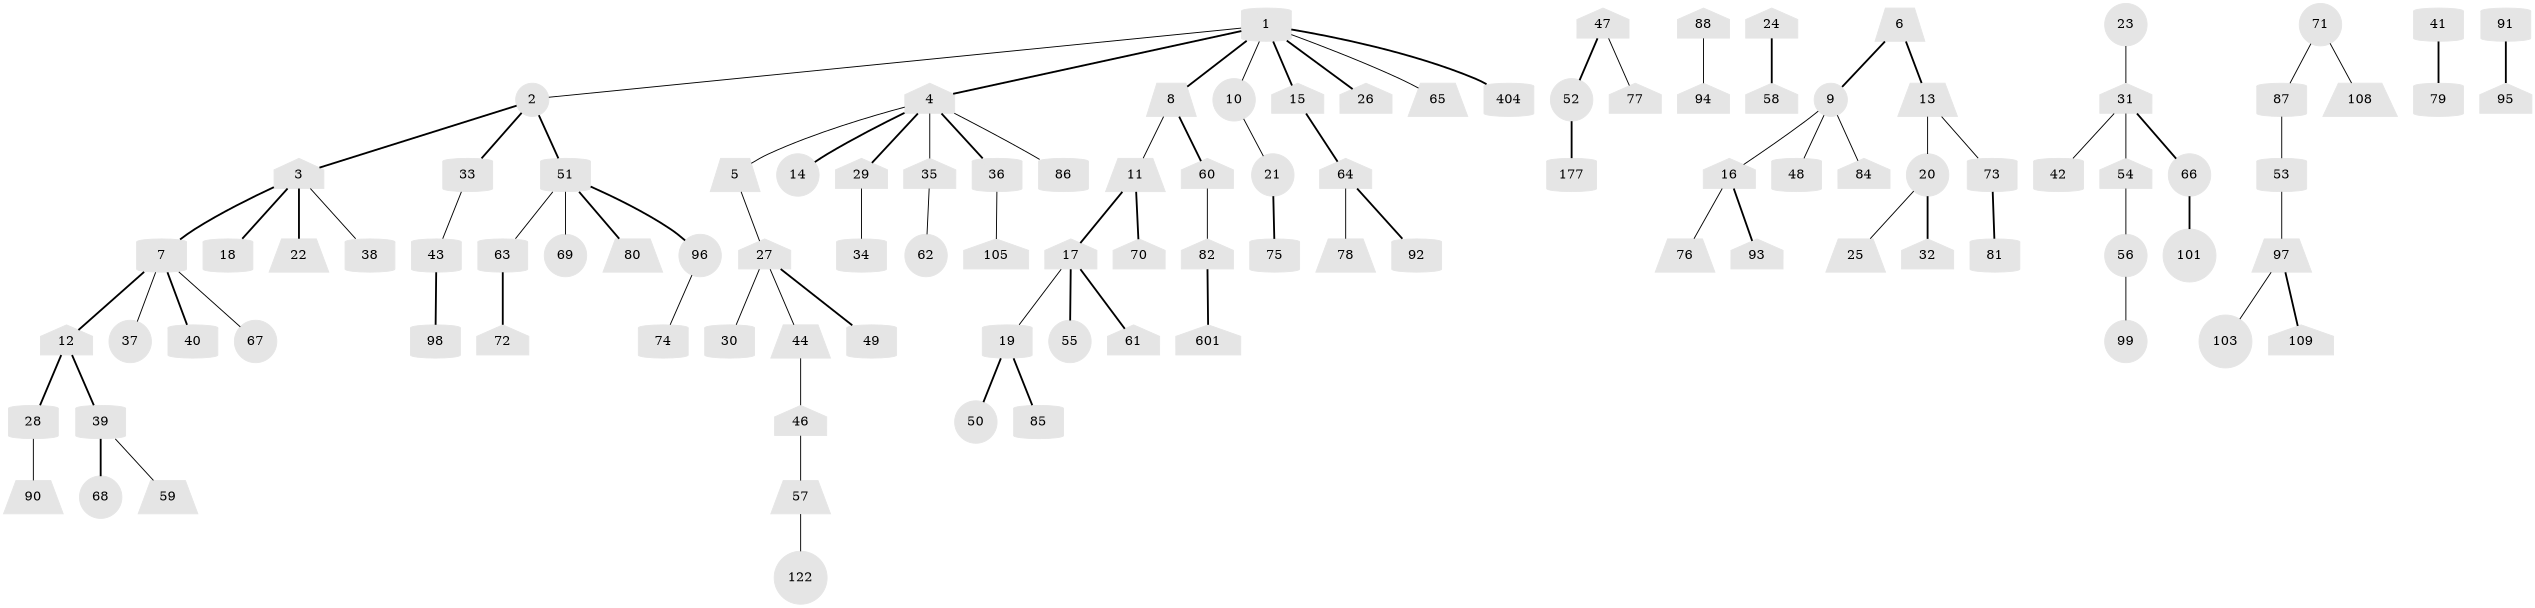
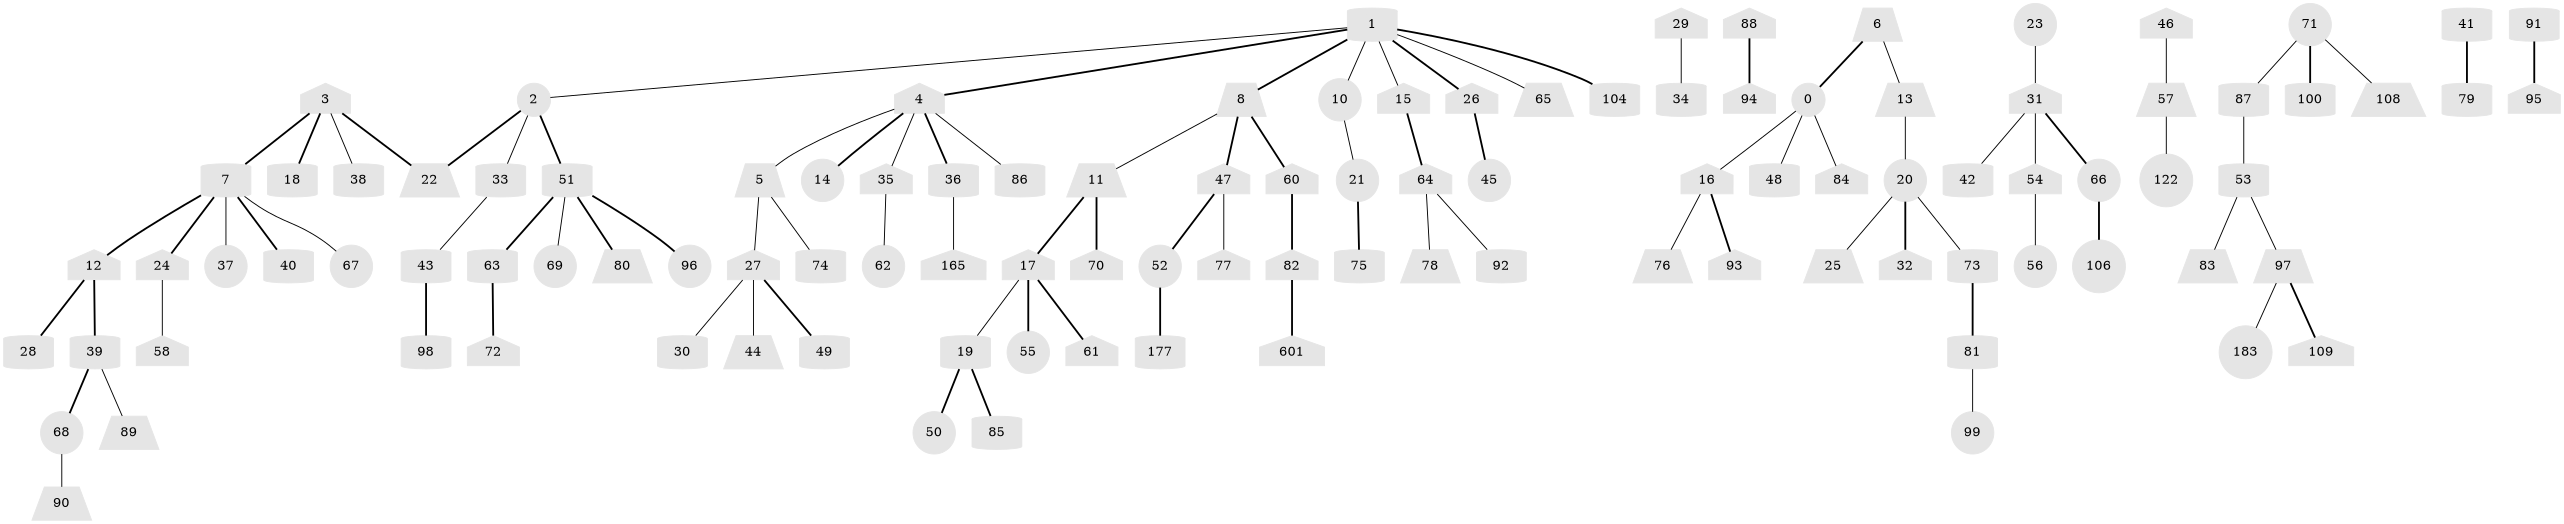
(1704, 61) -> (1749, 61)
(1772, 61) -> (162, 308)
(1914, 62) -> (1891, 62)
(1283, 63) -> (1388, 63)
(1509, 100) -> (1615, 100)
(1831, 100) -> (1808, 100)
none -> (2310, 100)
(502, 136) -> (518, 140)
(418, 137) -> (484, 138)
(1960, 137) -> (1939, 223)
(895, 138) -> none
none -> (1232, 141)
none -> (1489, 180)
(1207, 214) -> (1292, 222)
(1380, 214) -> (1462, 222)
(534, 215) -> (530, 223)
none -> (193, 225)
(996, 256) -> (954, 266)
(2190, 256) -> (2099, 266)
none -> (2208, 266)
(2126, 299) -> (1973, 390)
(681, 300) -> (790, 223)
(2226, 341) -> (2246, 352)
(801, 382) -> none
(33, 460) -> (62, 470)
(168, 497) -> (129, 433)
